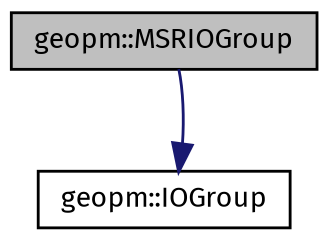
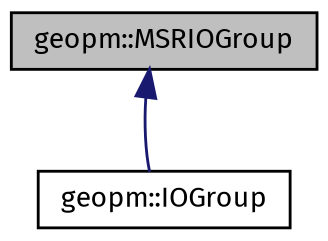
(183, 106) -> (145, 135)
